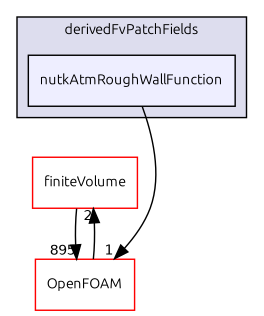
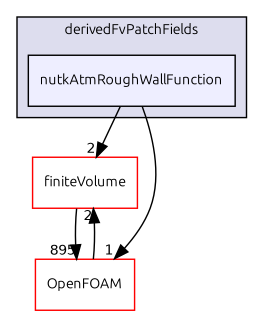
none -> (111, 126)
